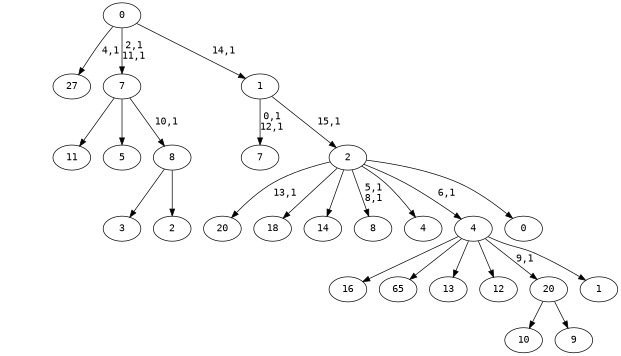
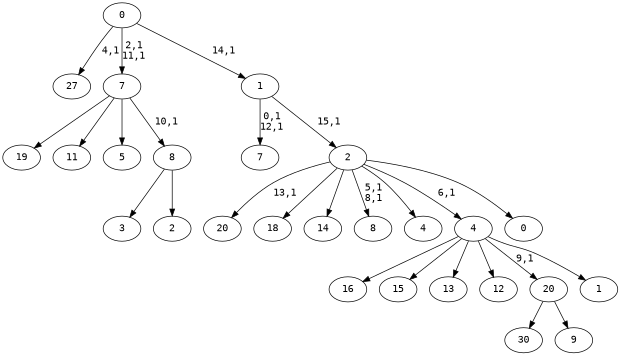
none -> (22, 158)
(398, 289) -> (398, 289)
(524, 340) -> (524, 340)
